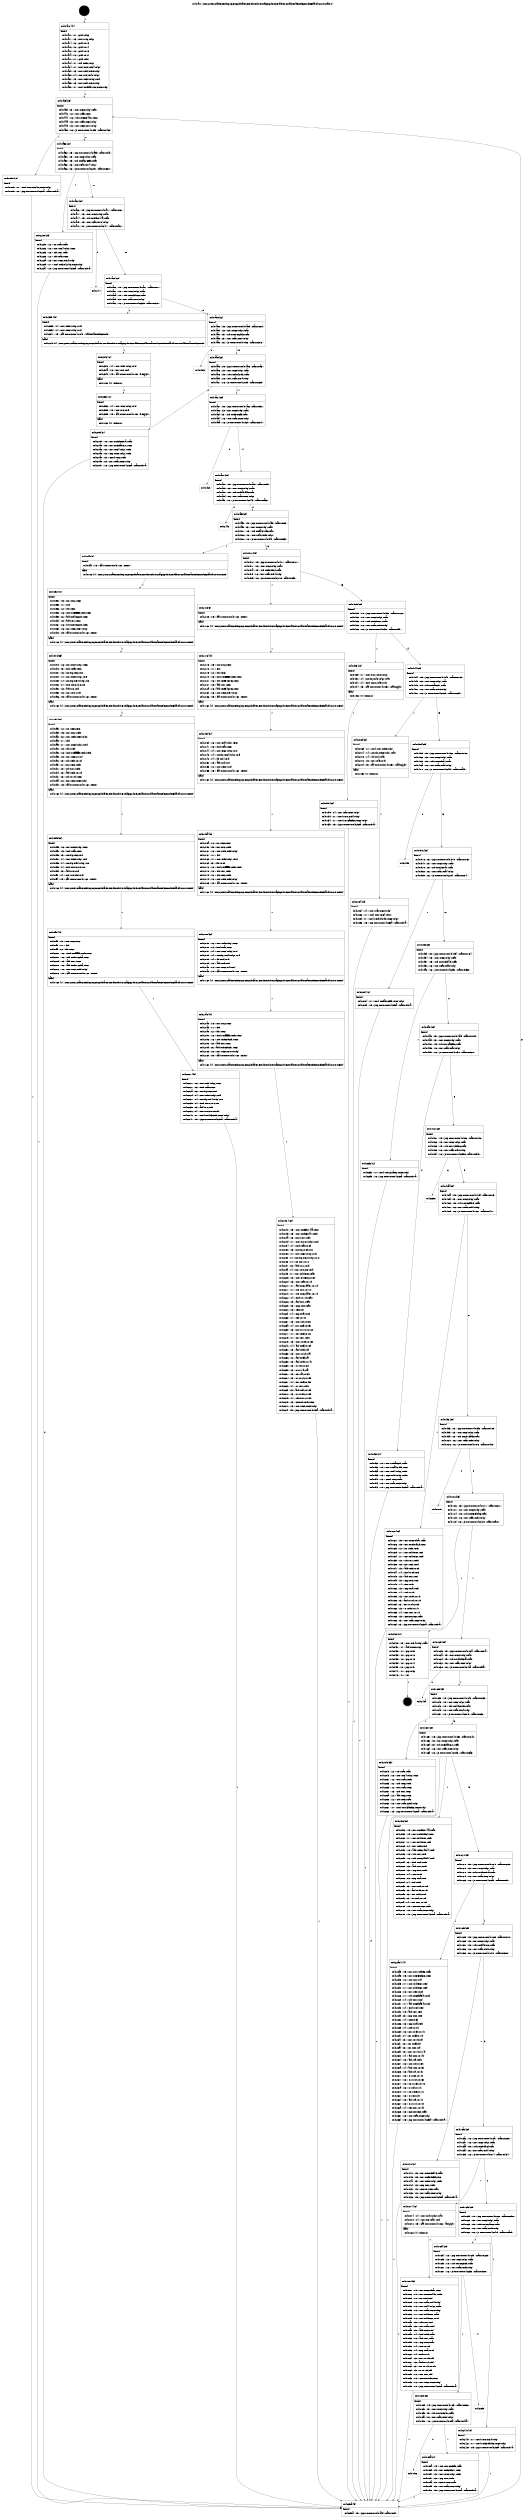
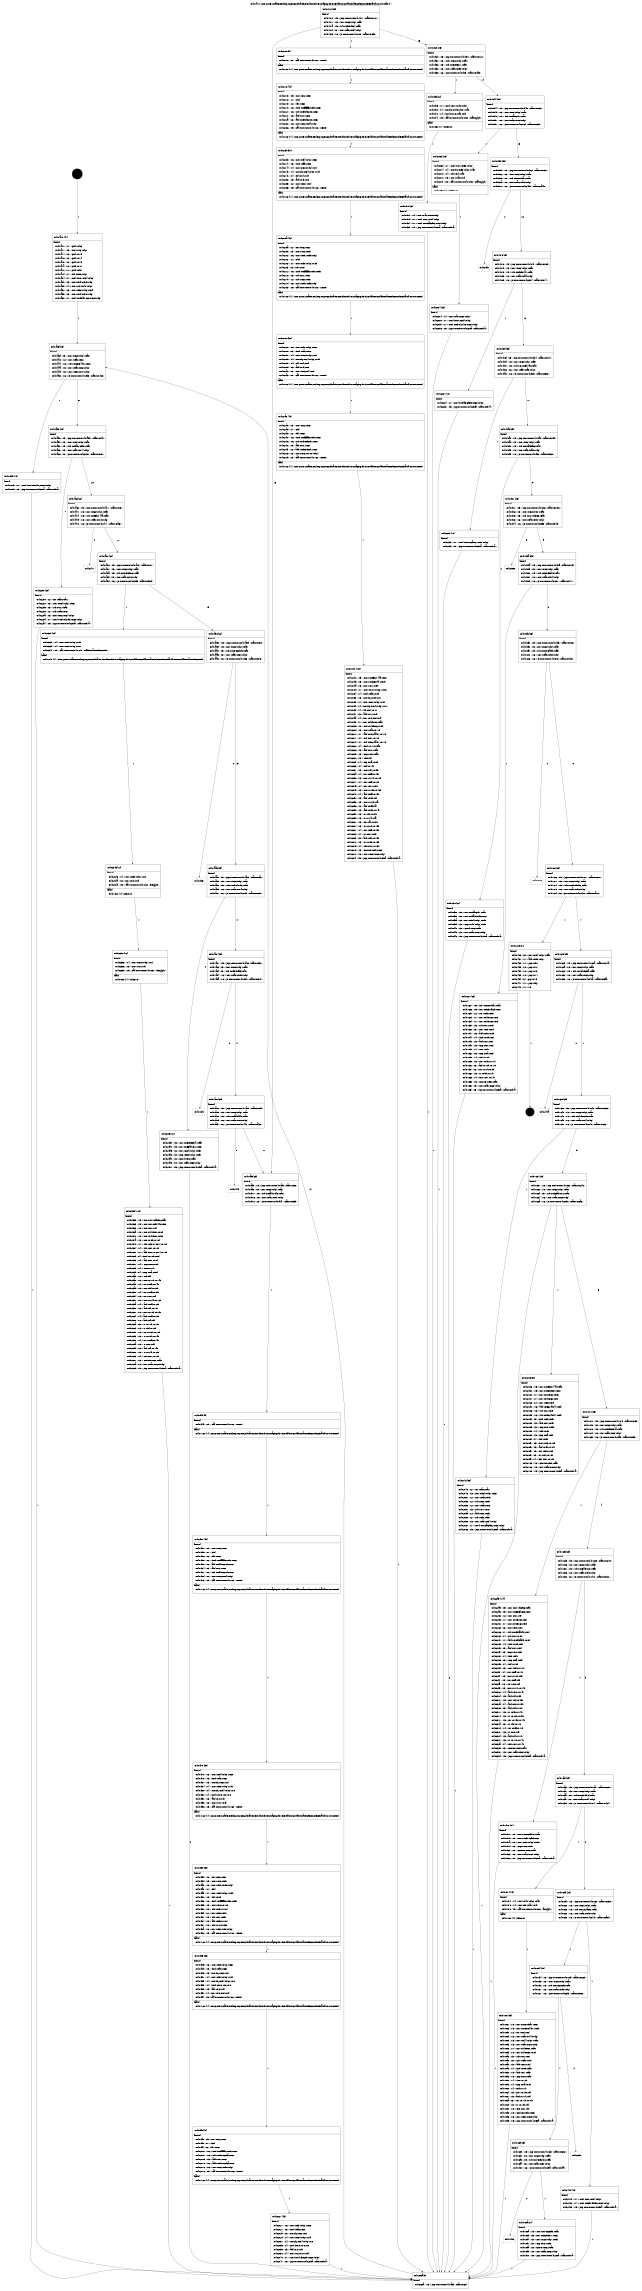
(266, 546) -> (273, 583)
none -> (153, 1290)
